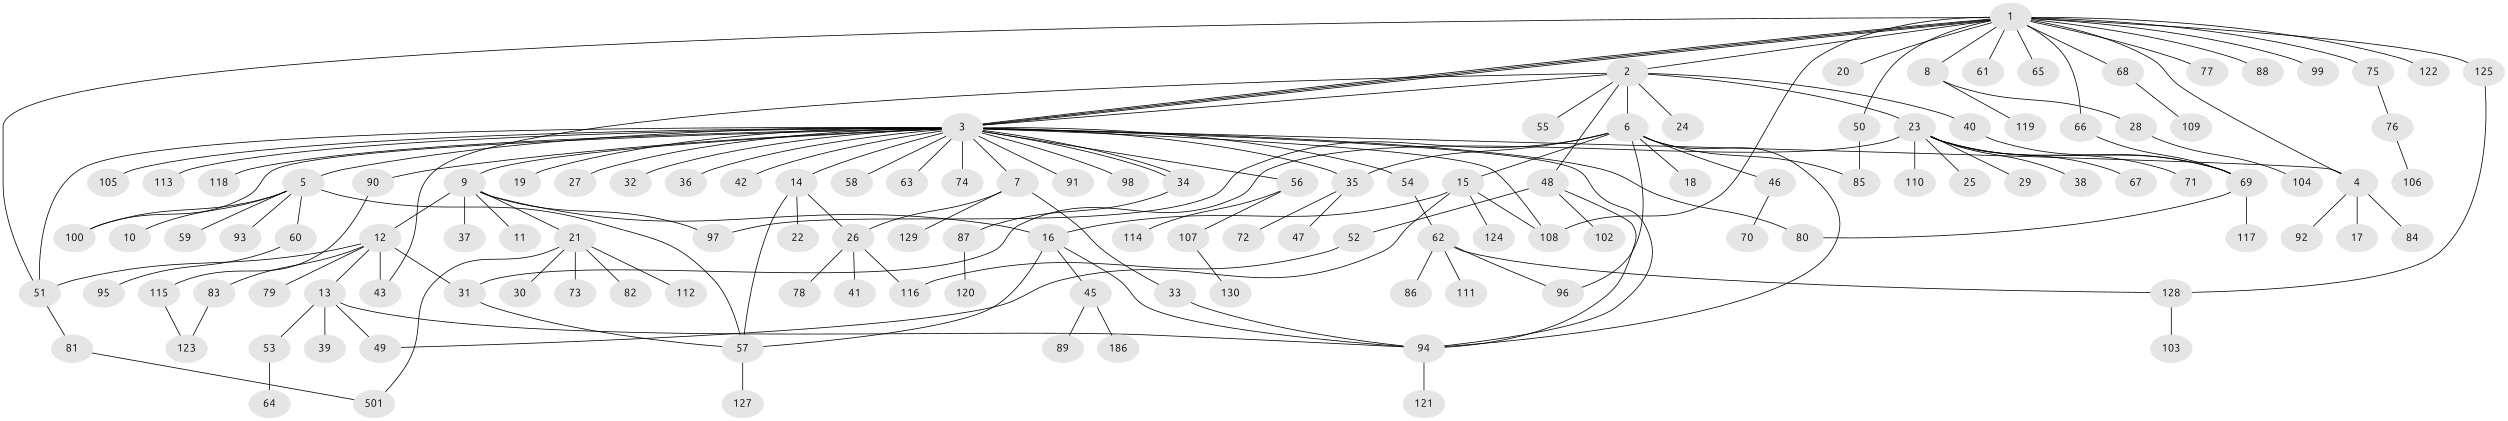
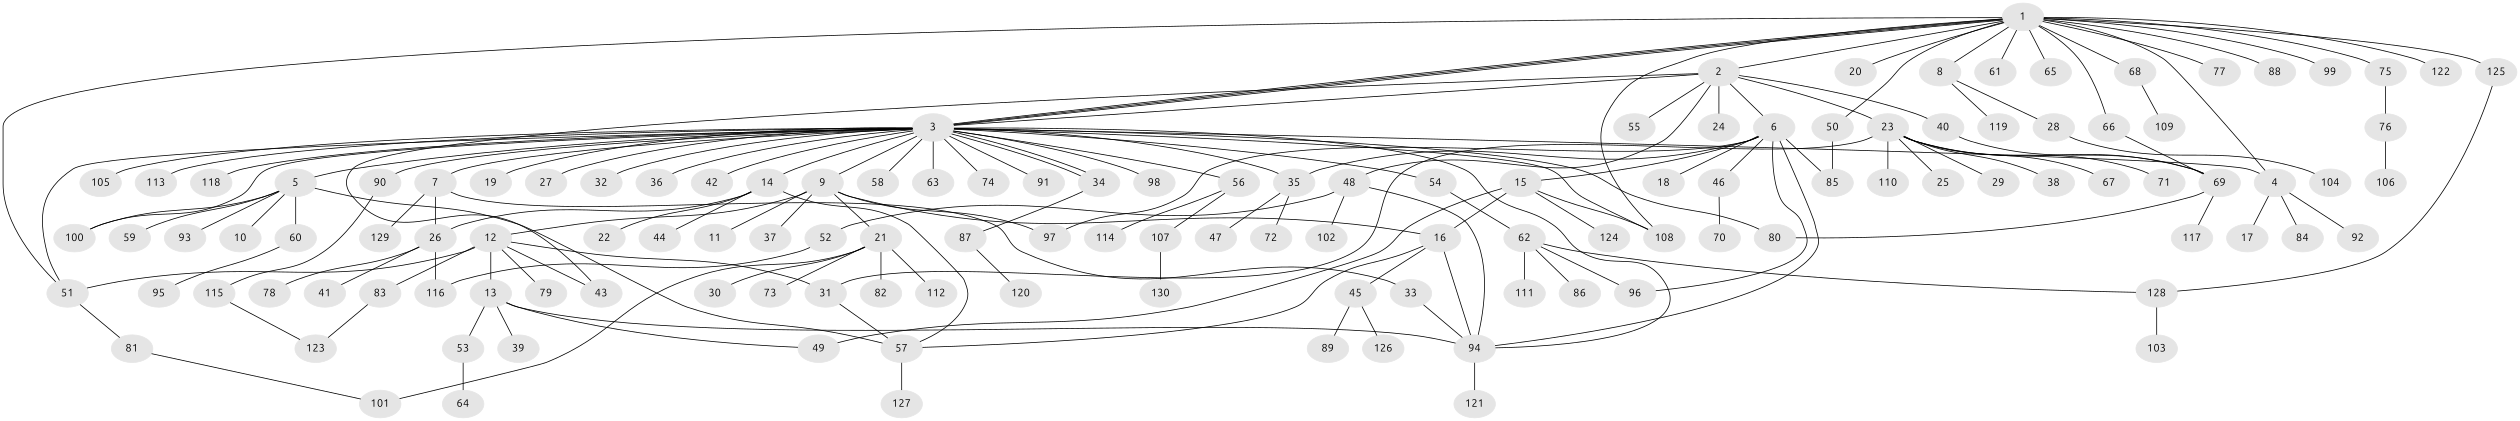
none -> (660, 238)
(1118, 349) -> (1383, 349)
(374, 404) -> (380, 404)
